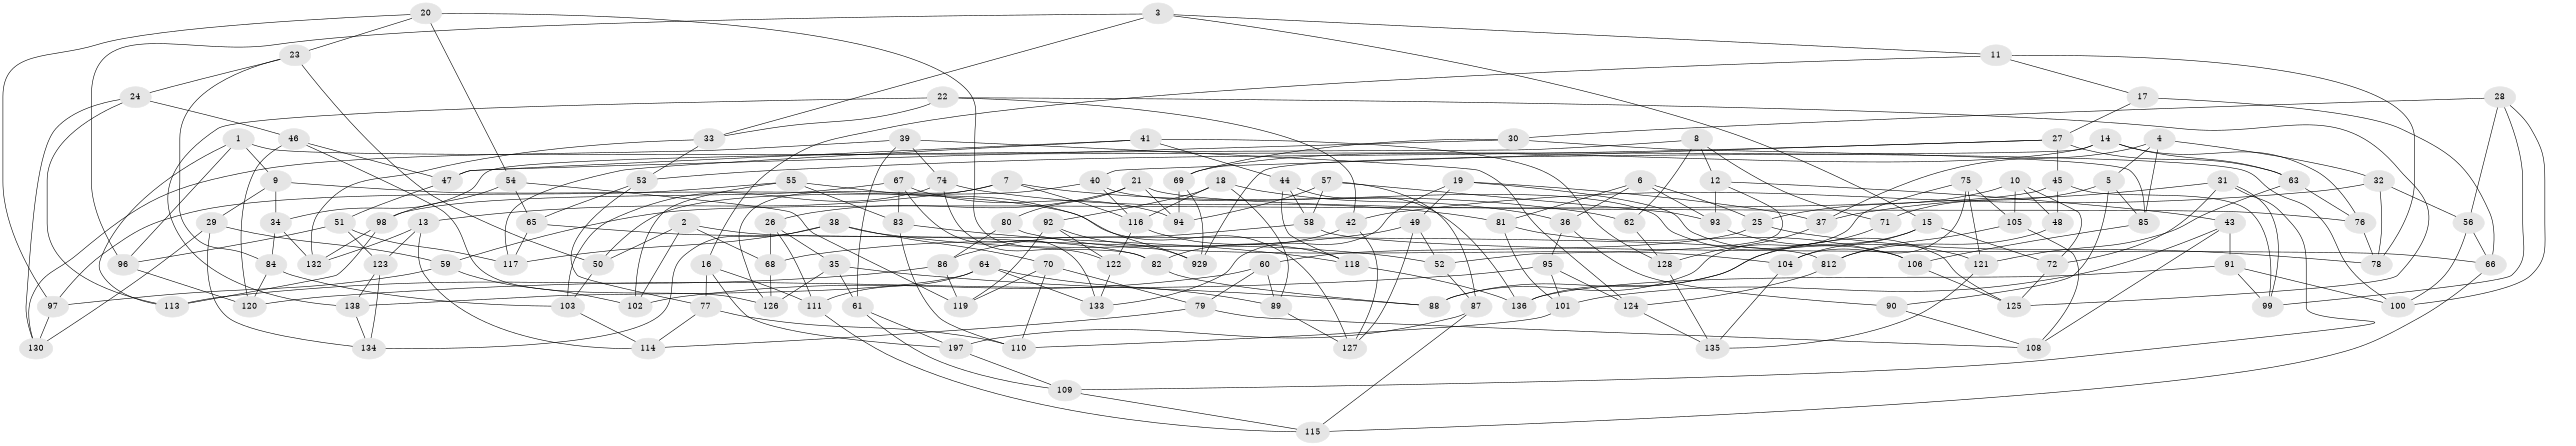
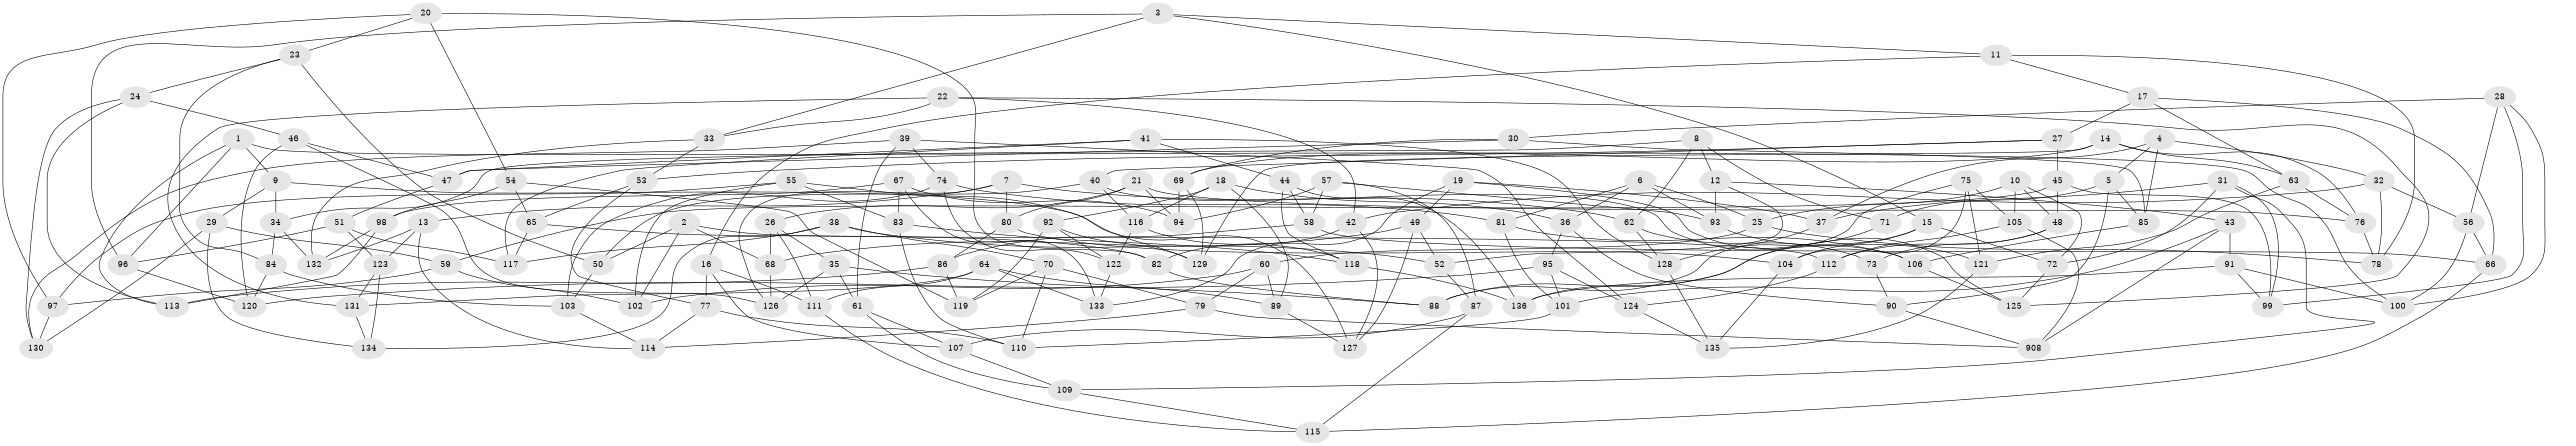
(2171, 159) -> (2218, 139)
(1059, 196) -> (1007, 202)
(1200, 265) -> (1200, 265)
(1829, 265) -> (1829, 265)
none -> (1872, 265)
(353, 307) -> (353, 307)
(956, 349) -> (956, 349)
(2034, 349) -> (2034, 349)
